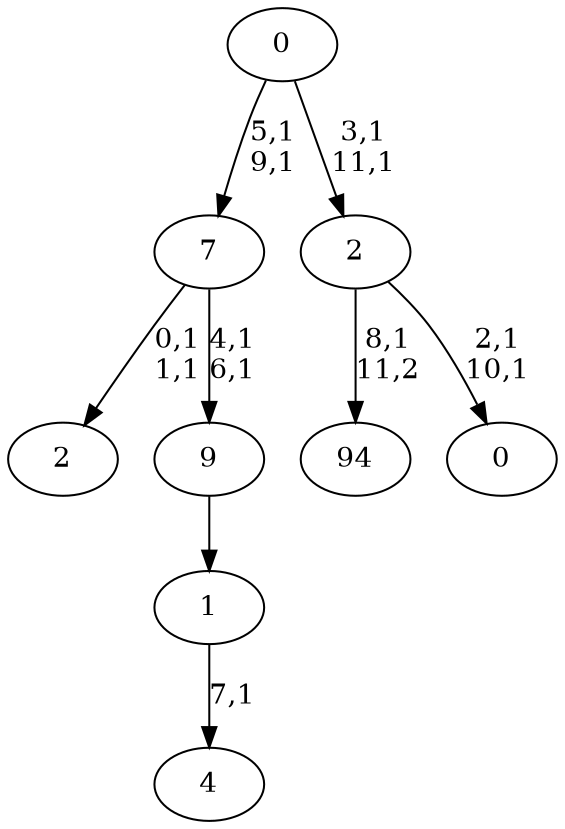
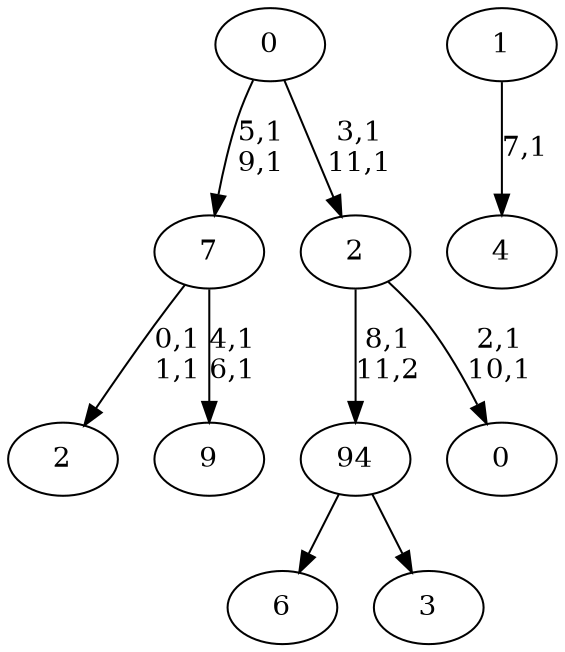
(209, 523) -> none
none -> (282, 608)
none -> (429, 608)
